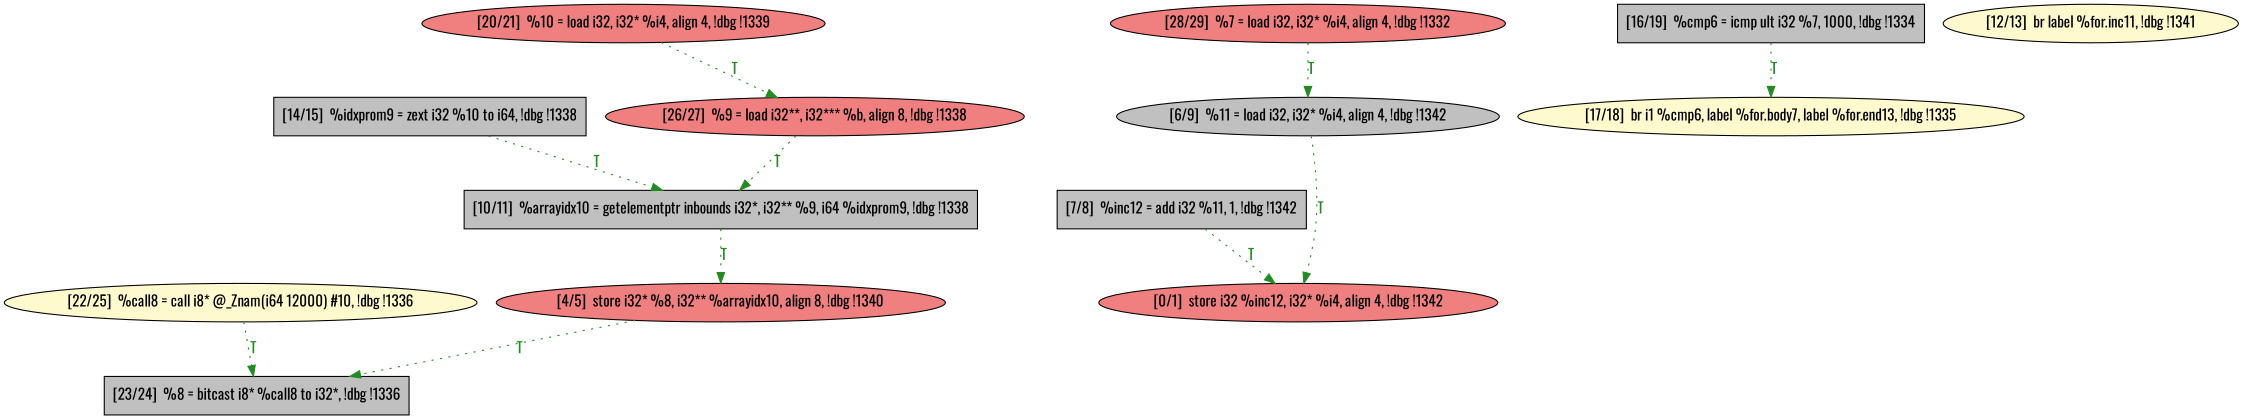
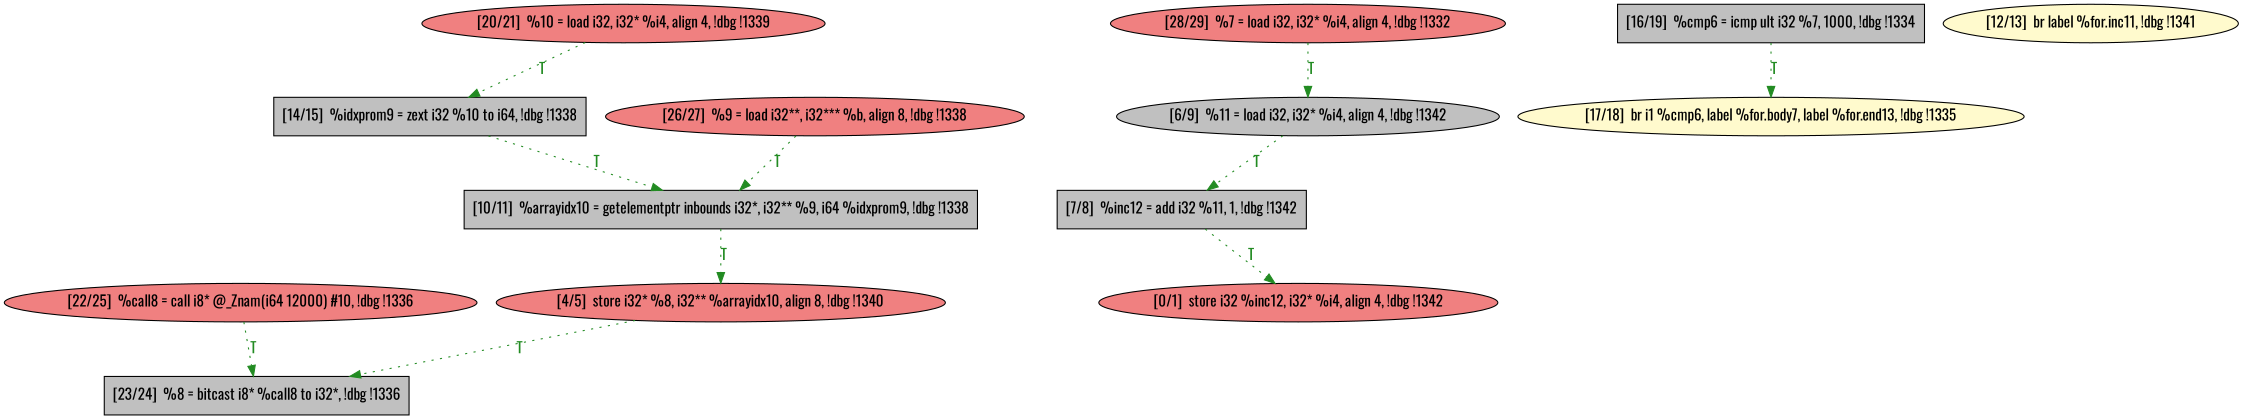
(714, 68) -> (532, 68)
(1317, 205) -> (1249, 160)
(241, 303) -> (241, 303)
